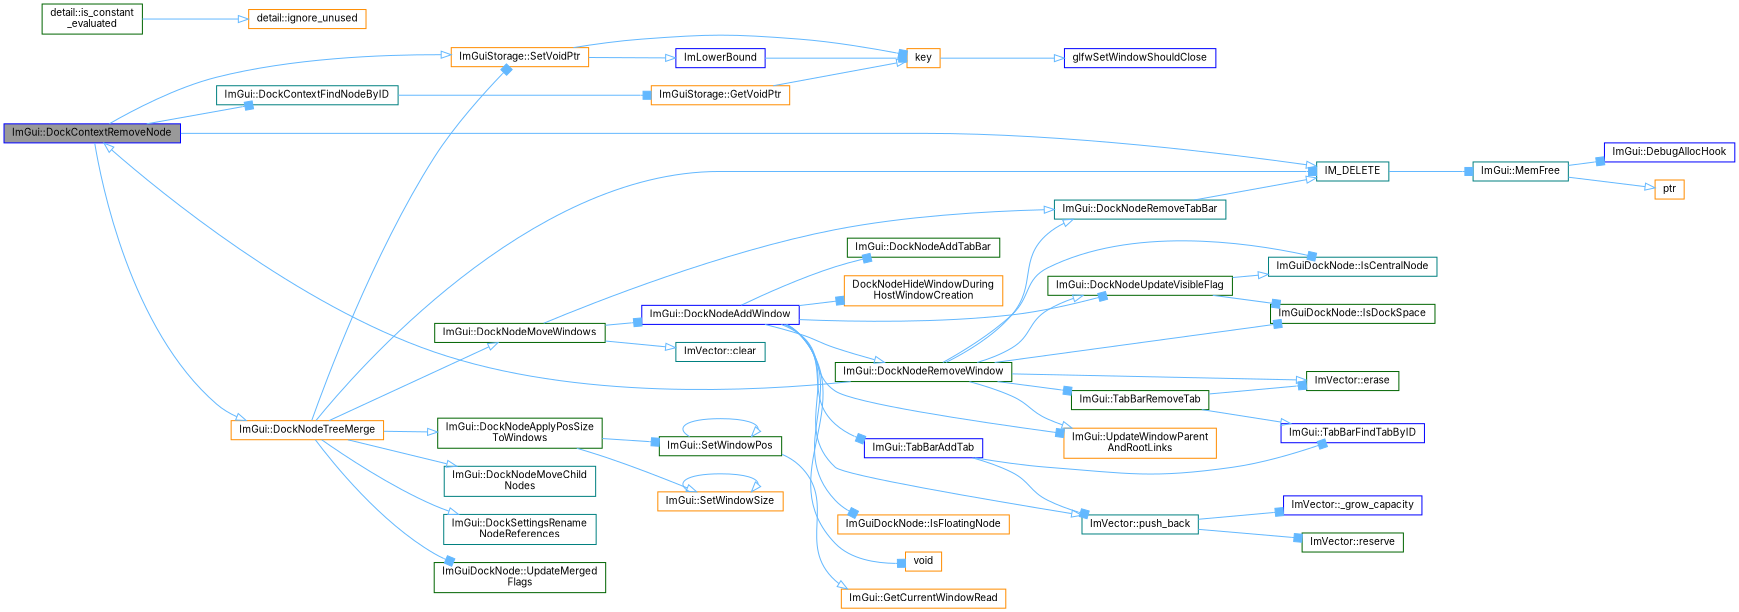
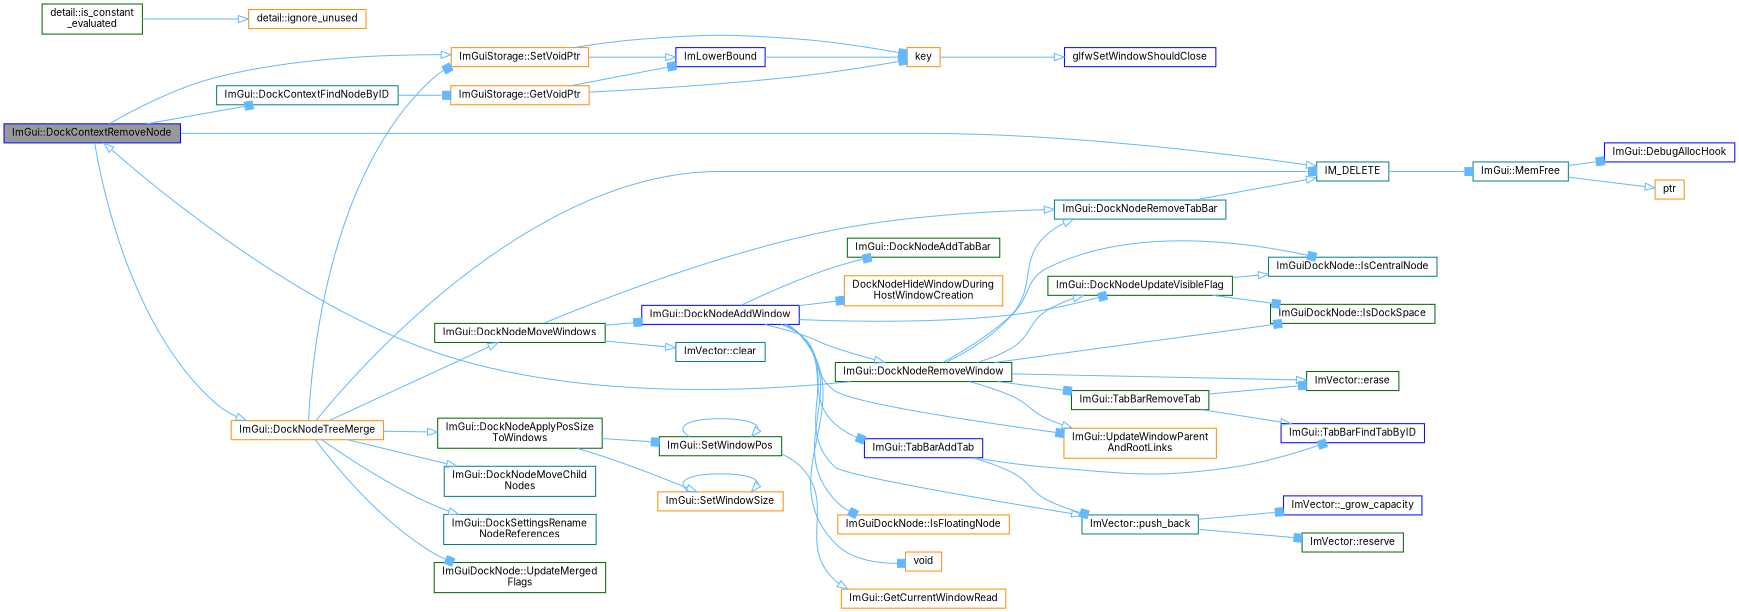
(835, 74) -> (743, 82)
none -> (618, 77)
